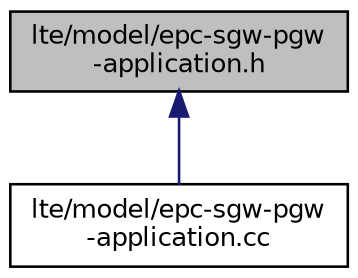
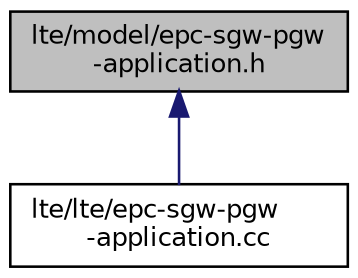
(179, 225) -> (179, 225)
